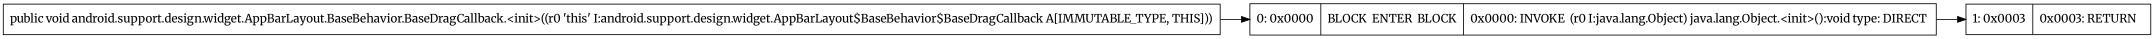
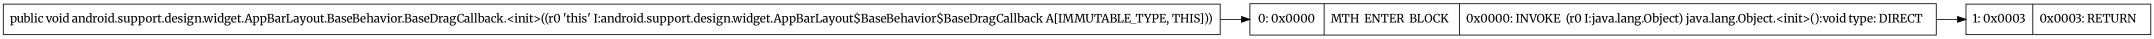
(1392, 19) -> (1390, 19)
